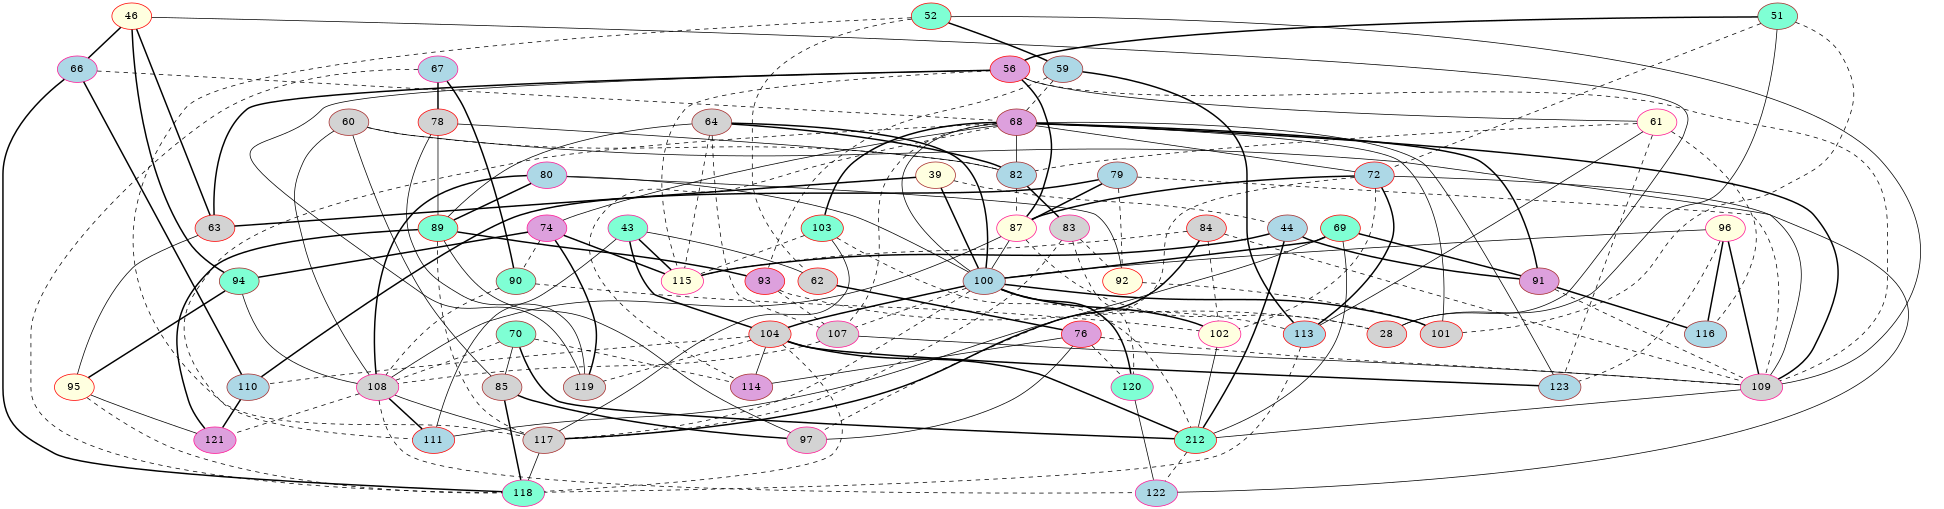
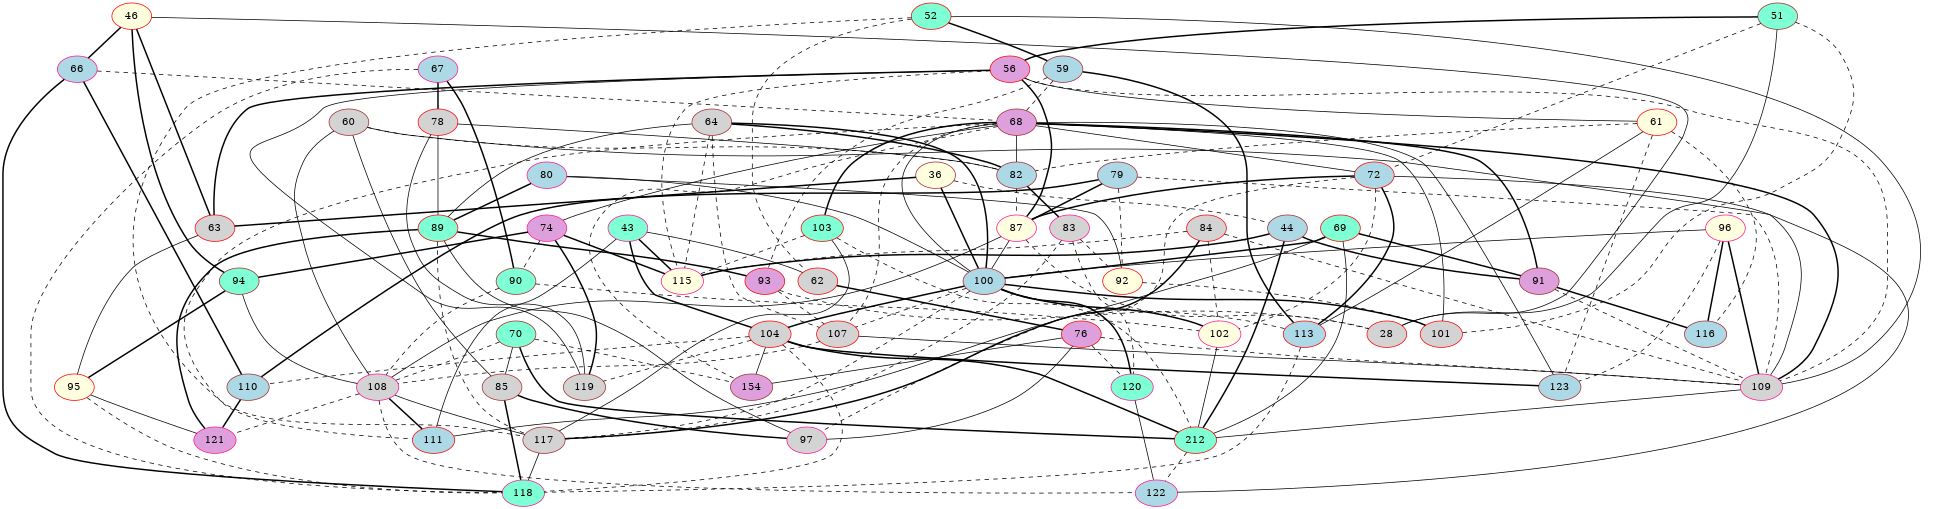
(1657, 122) -> (1657, 122)
(936, 175) -> (936, 175)
(423, 205) -> none
(838, 334) -> (838, 334)
(752, 387) -> (752, 387)
